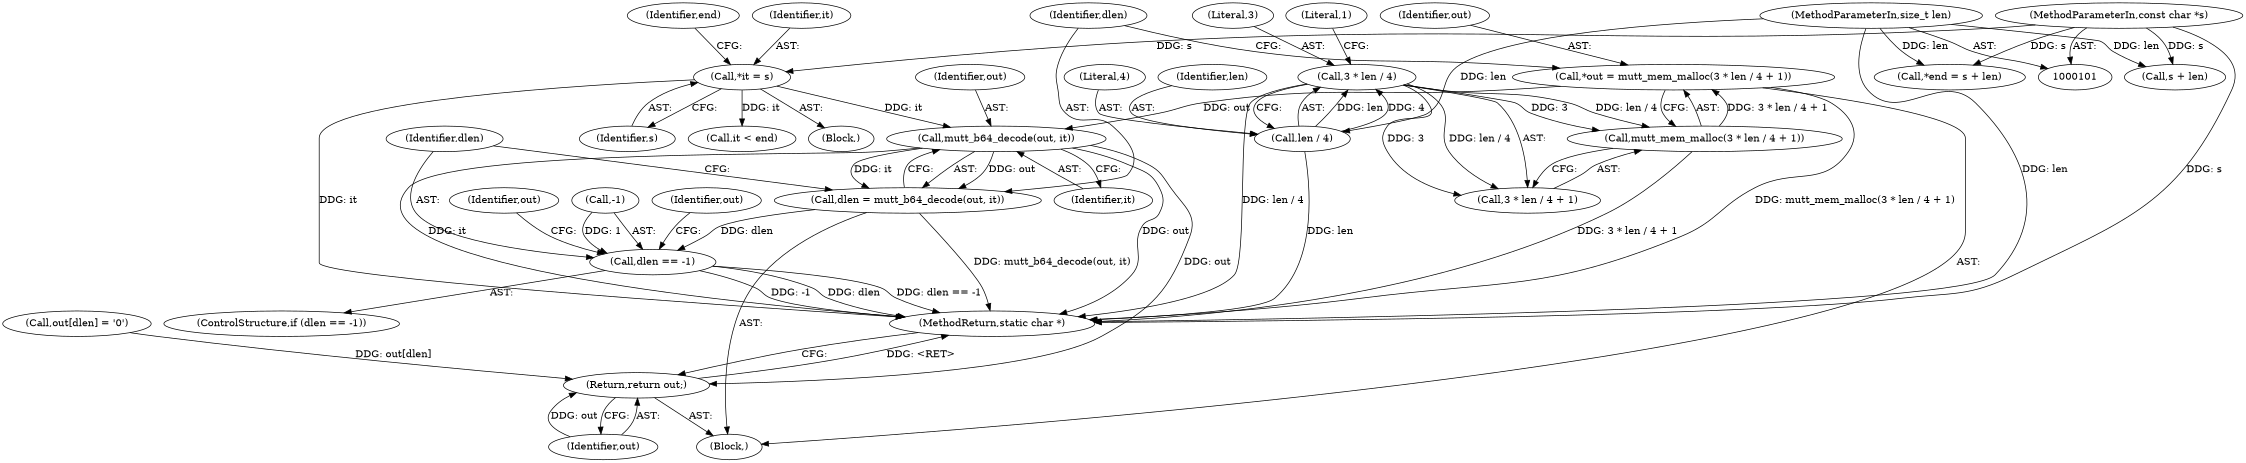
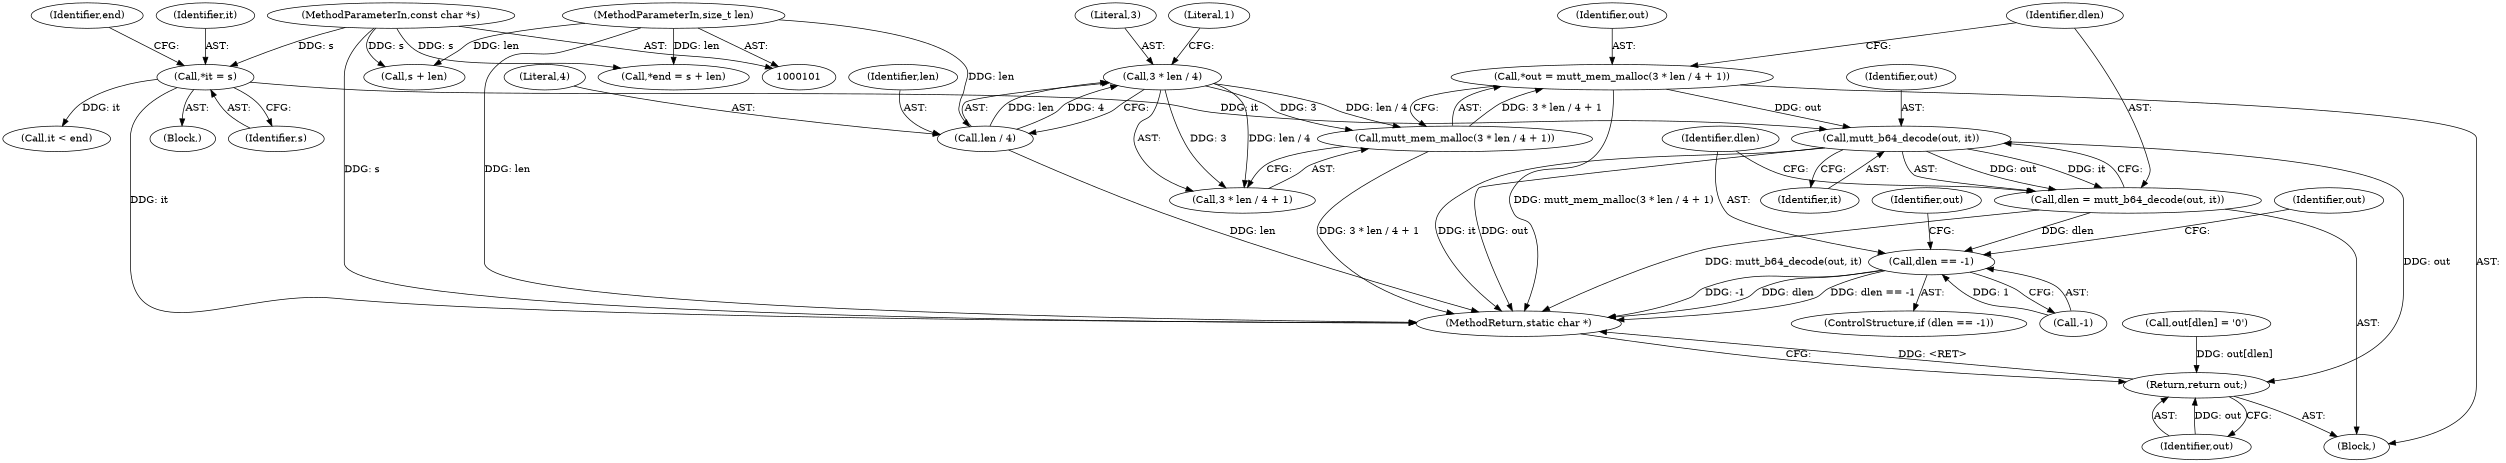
(1241, 237) -> none
none -> (2011, 287)
